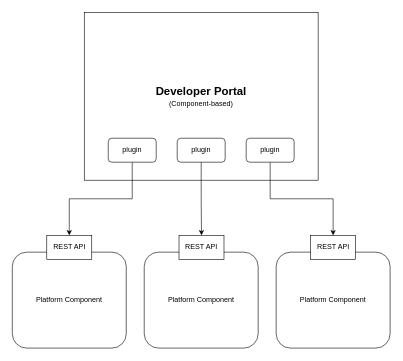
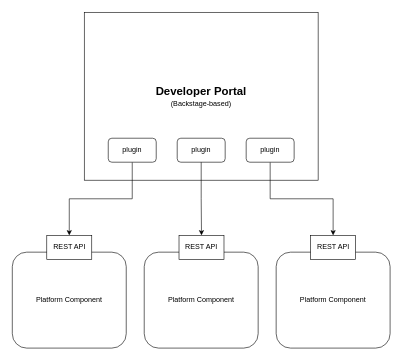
(201, 96) -> (201, 96)
